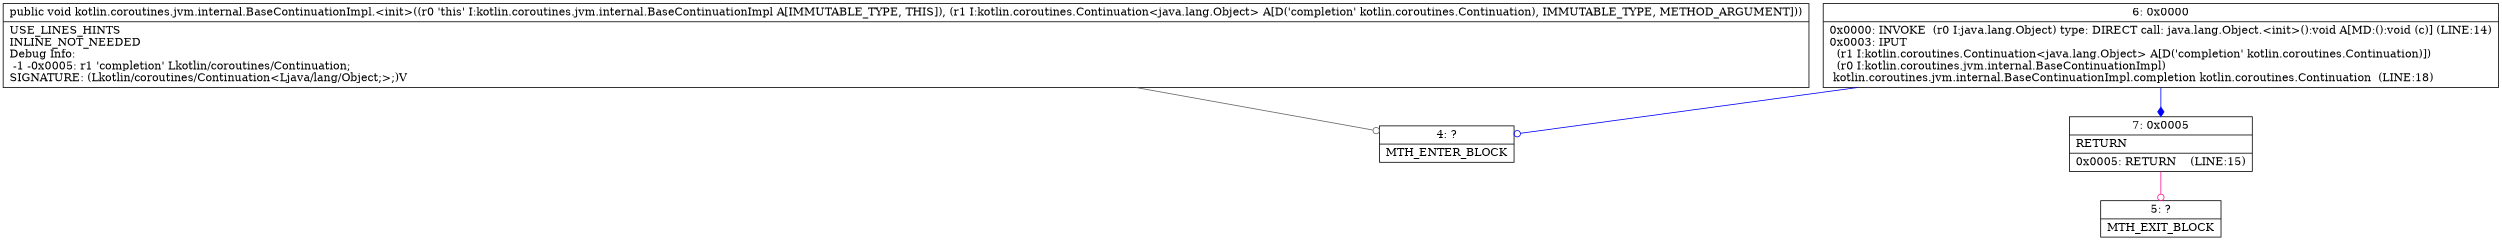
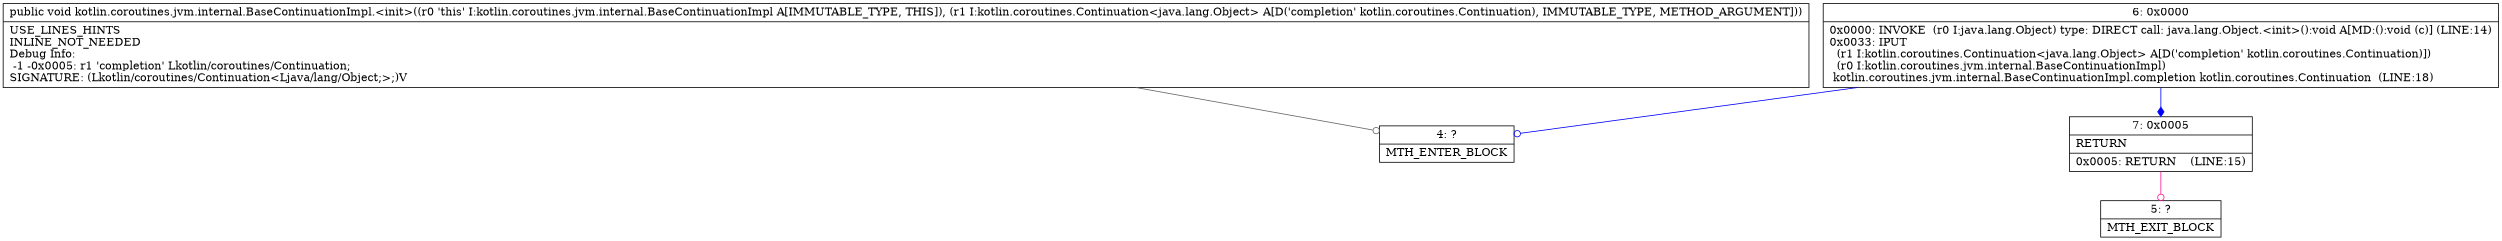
(1872, 42) -> (1872, 42)
